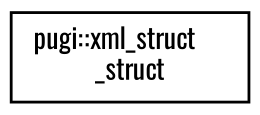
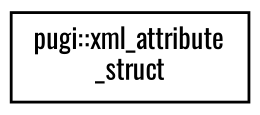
(130, 57) -> (130, 57)
